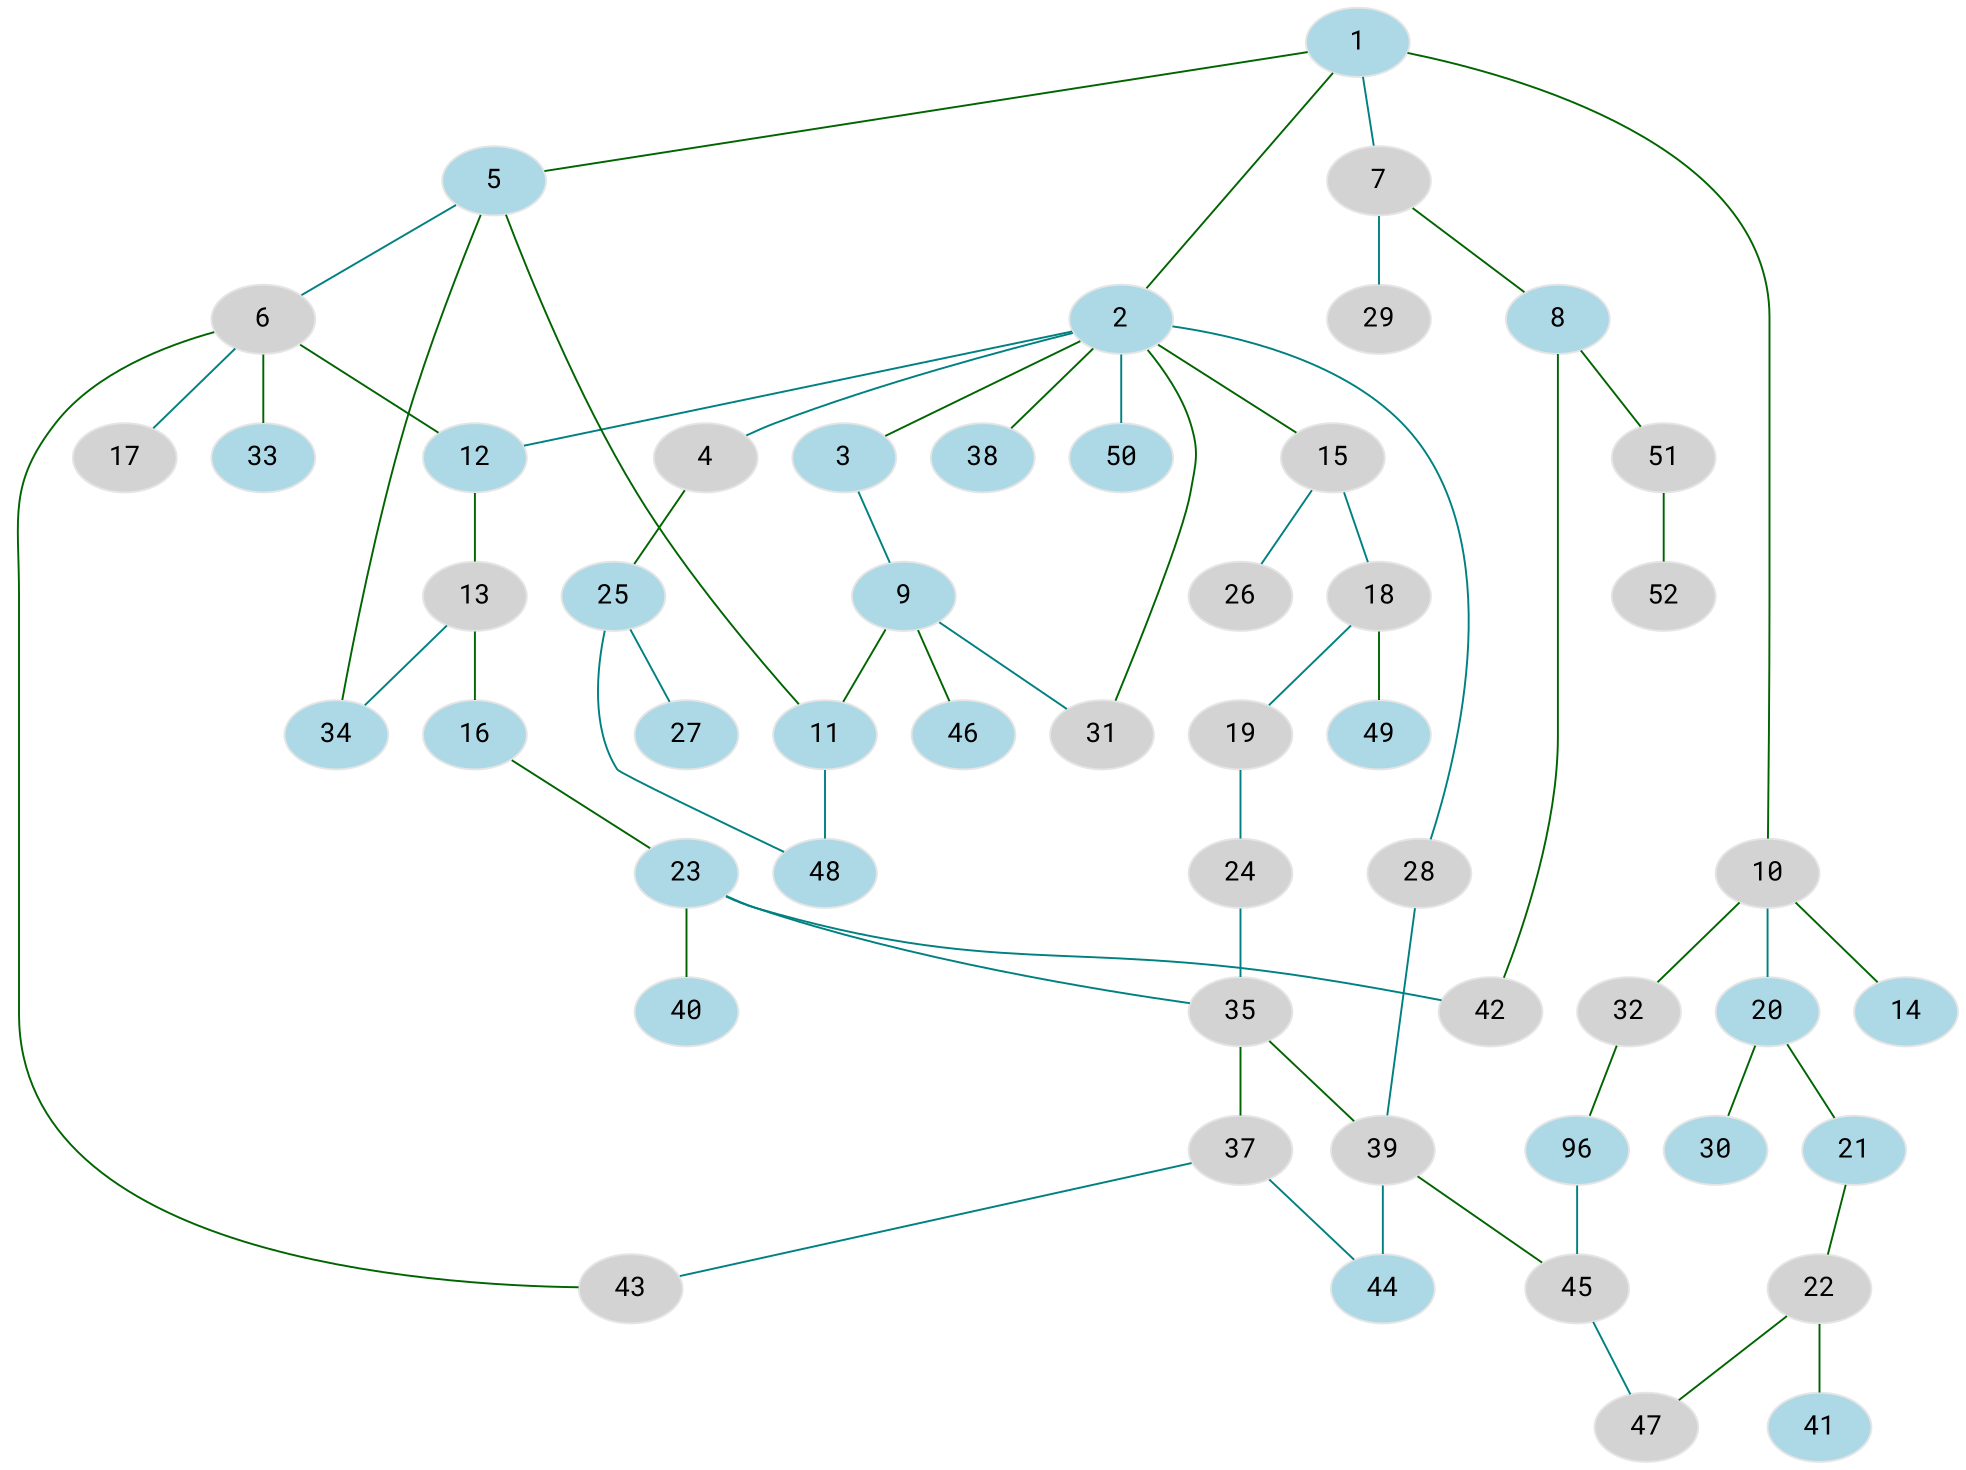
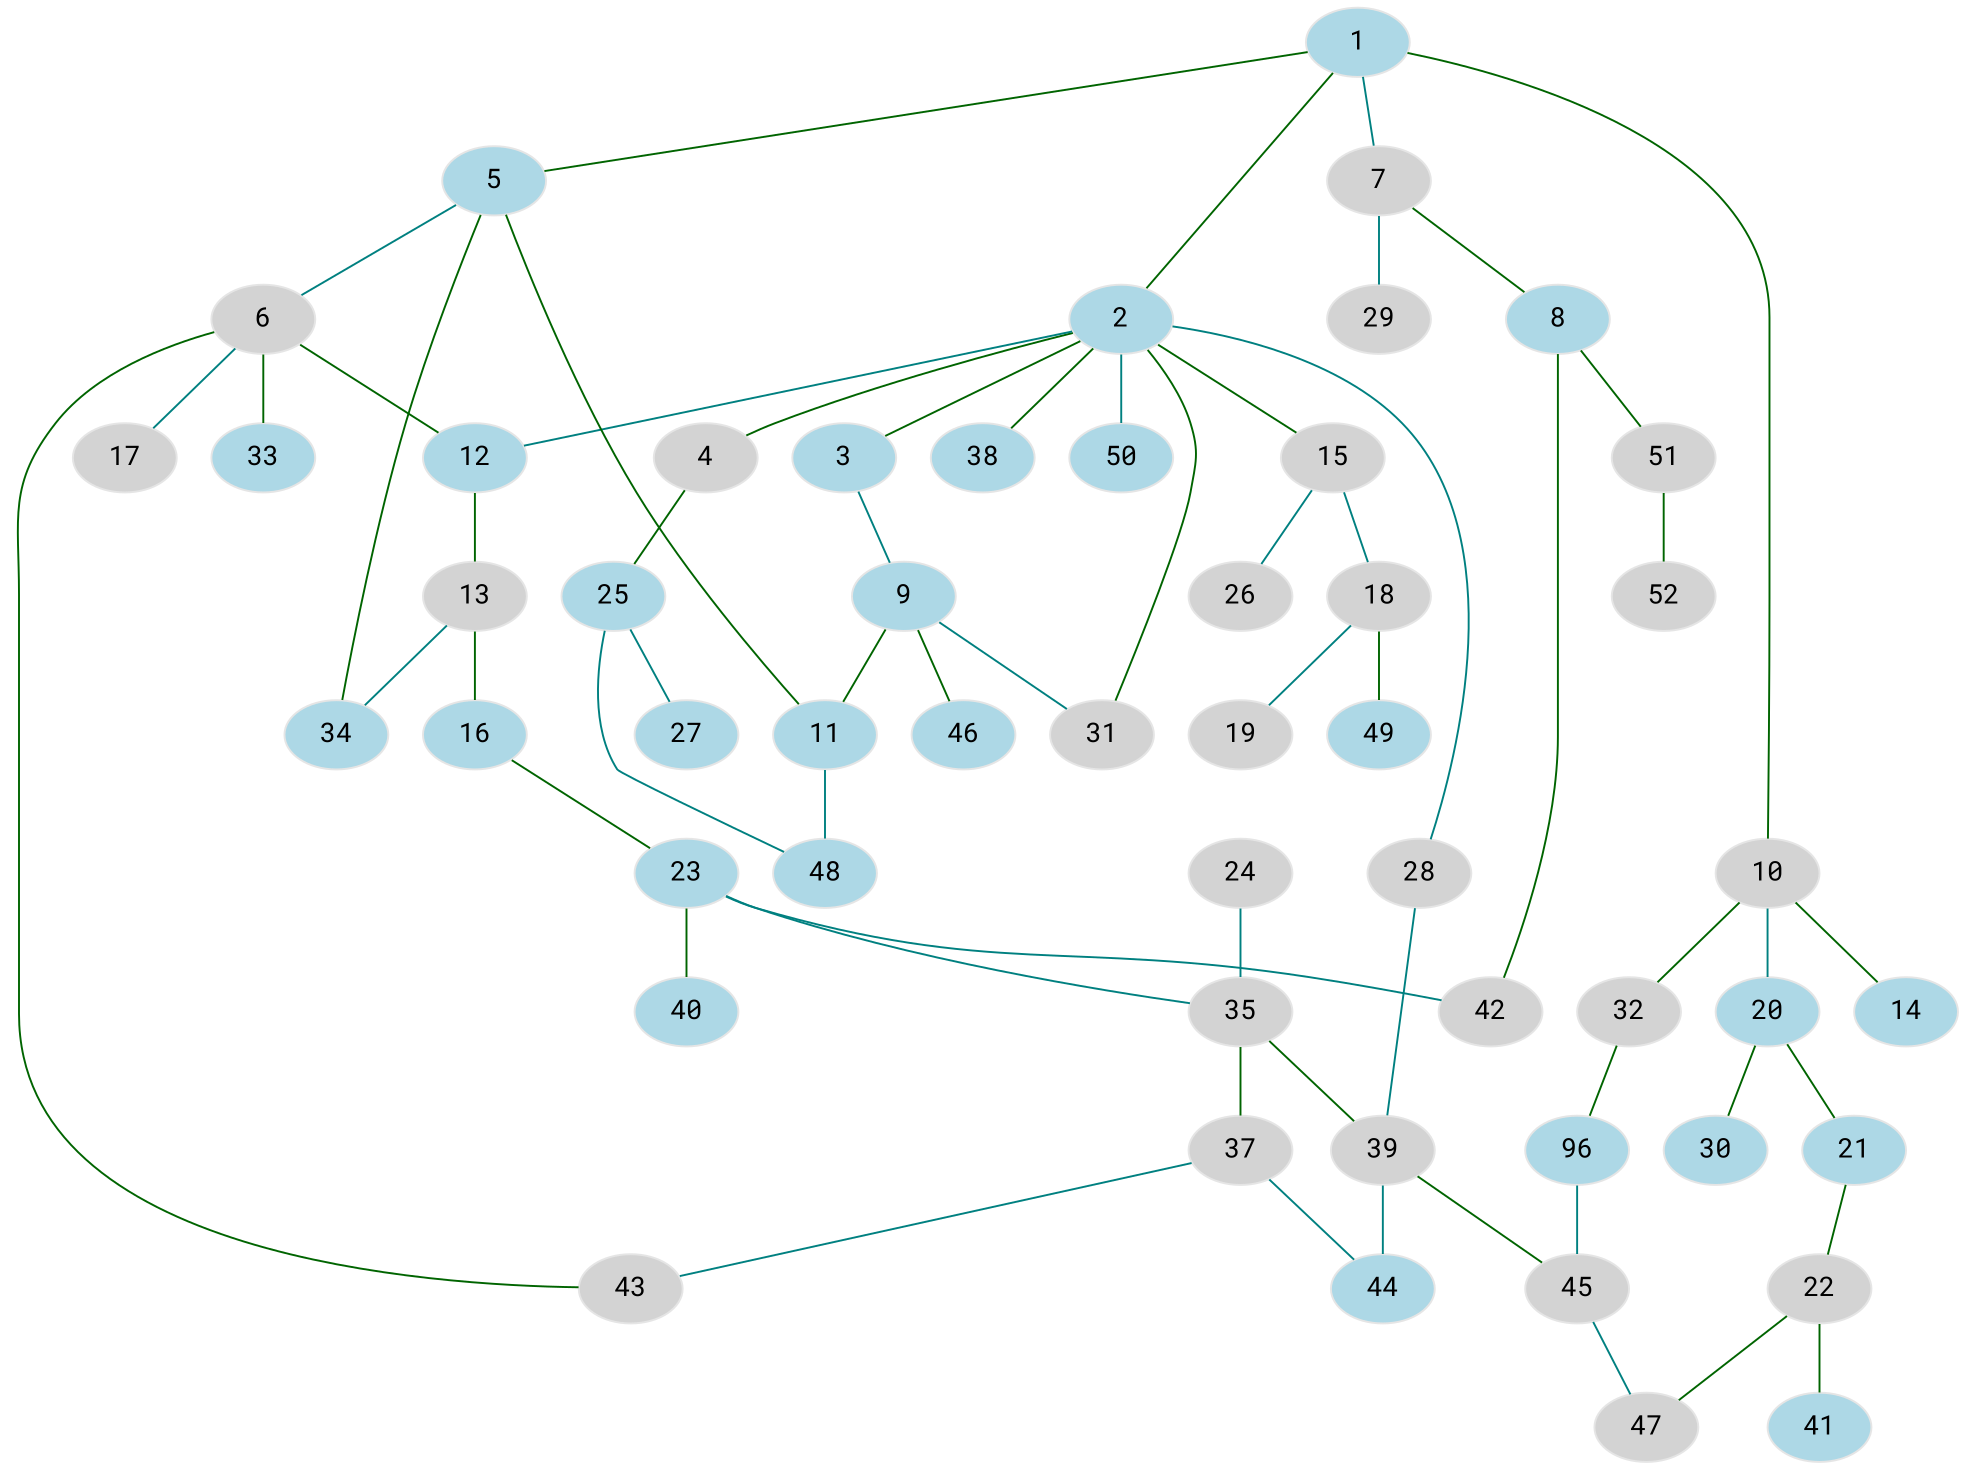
(908, 379) -> (908, 379)
(1240, 804) -> none
